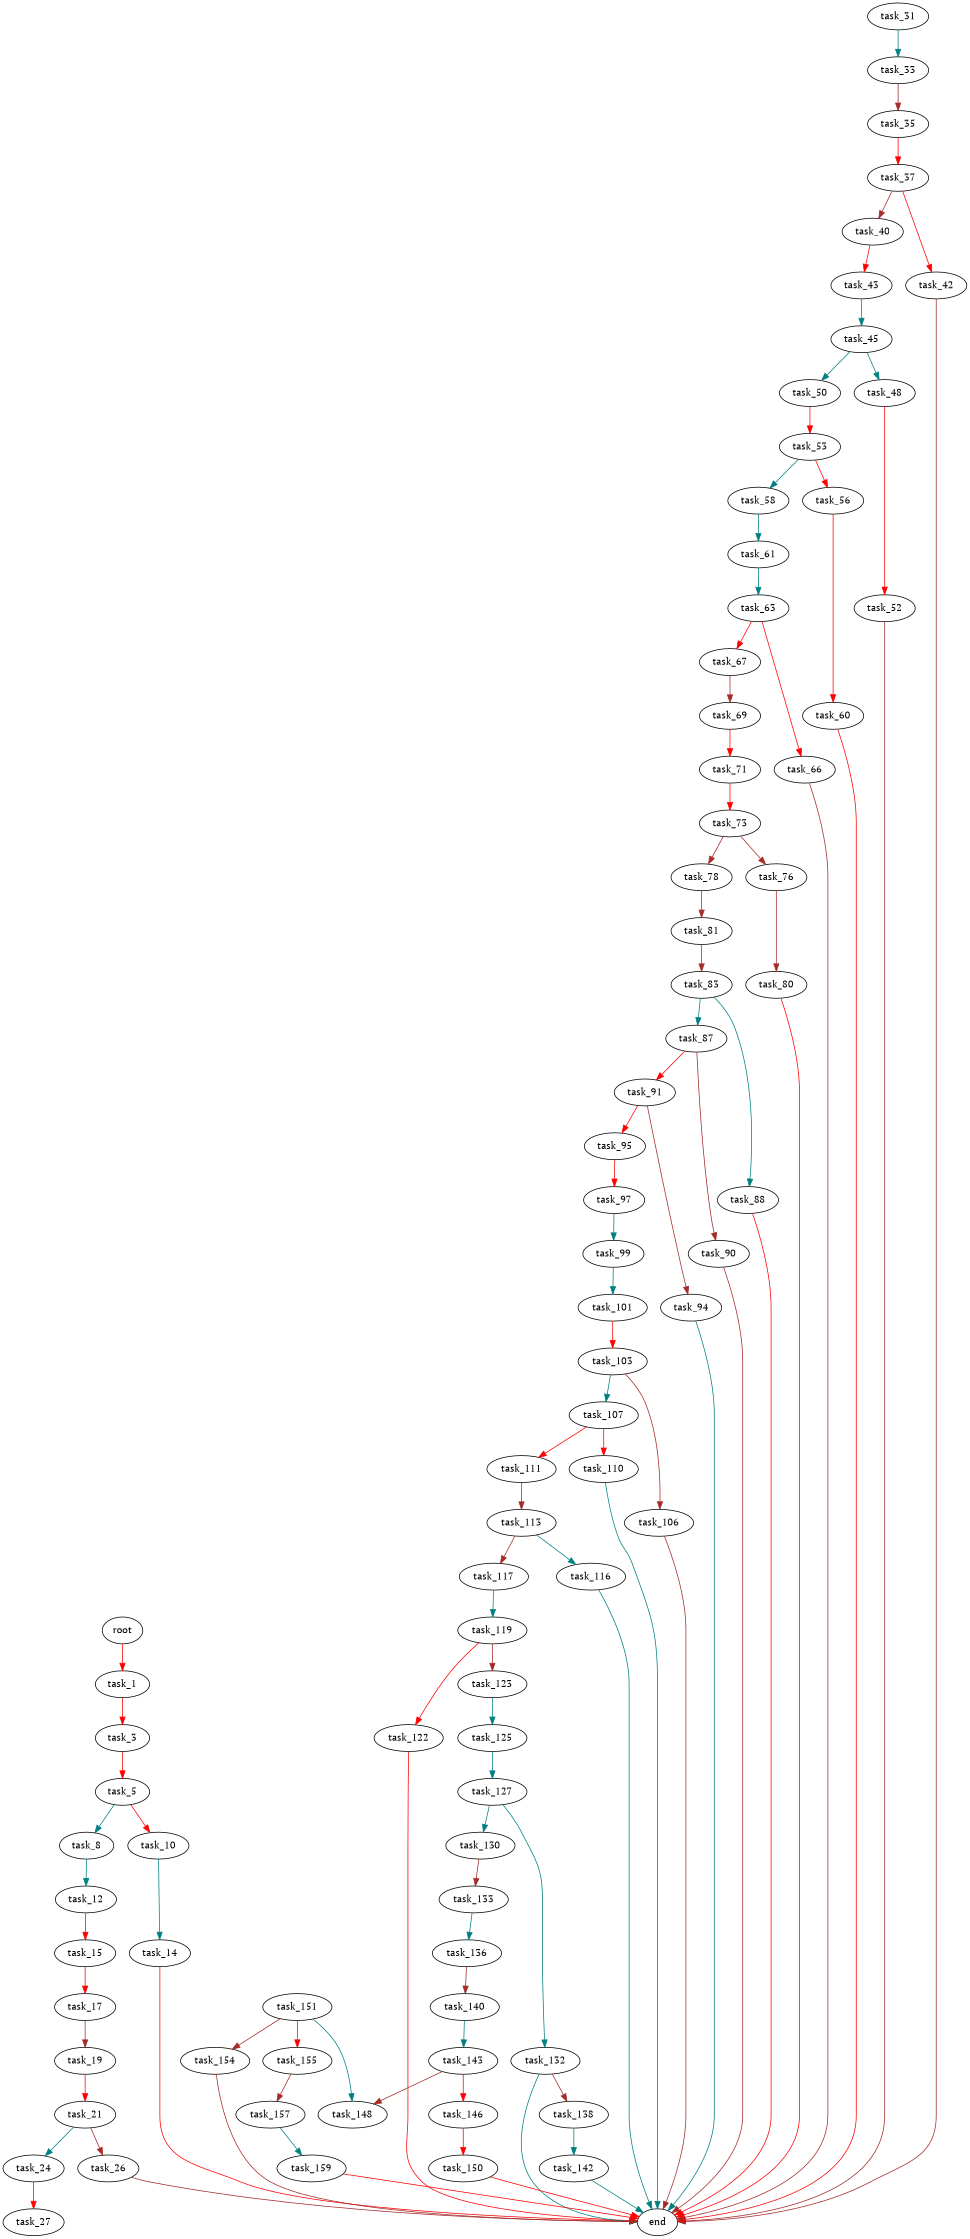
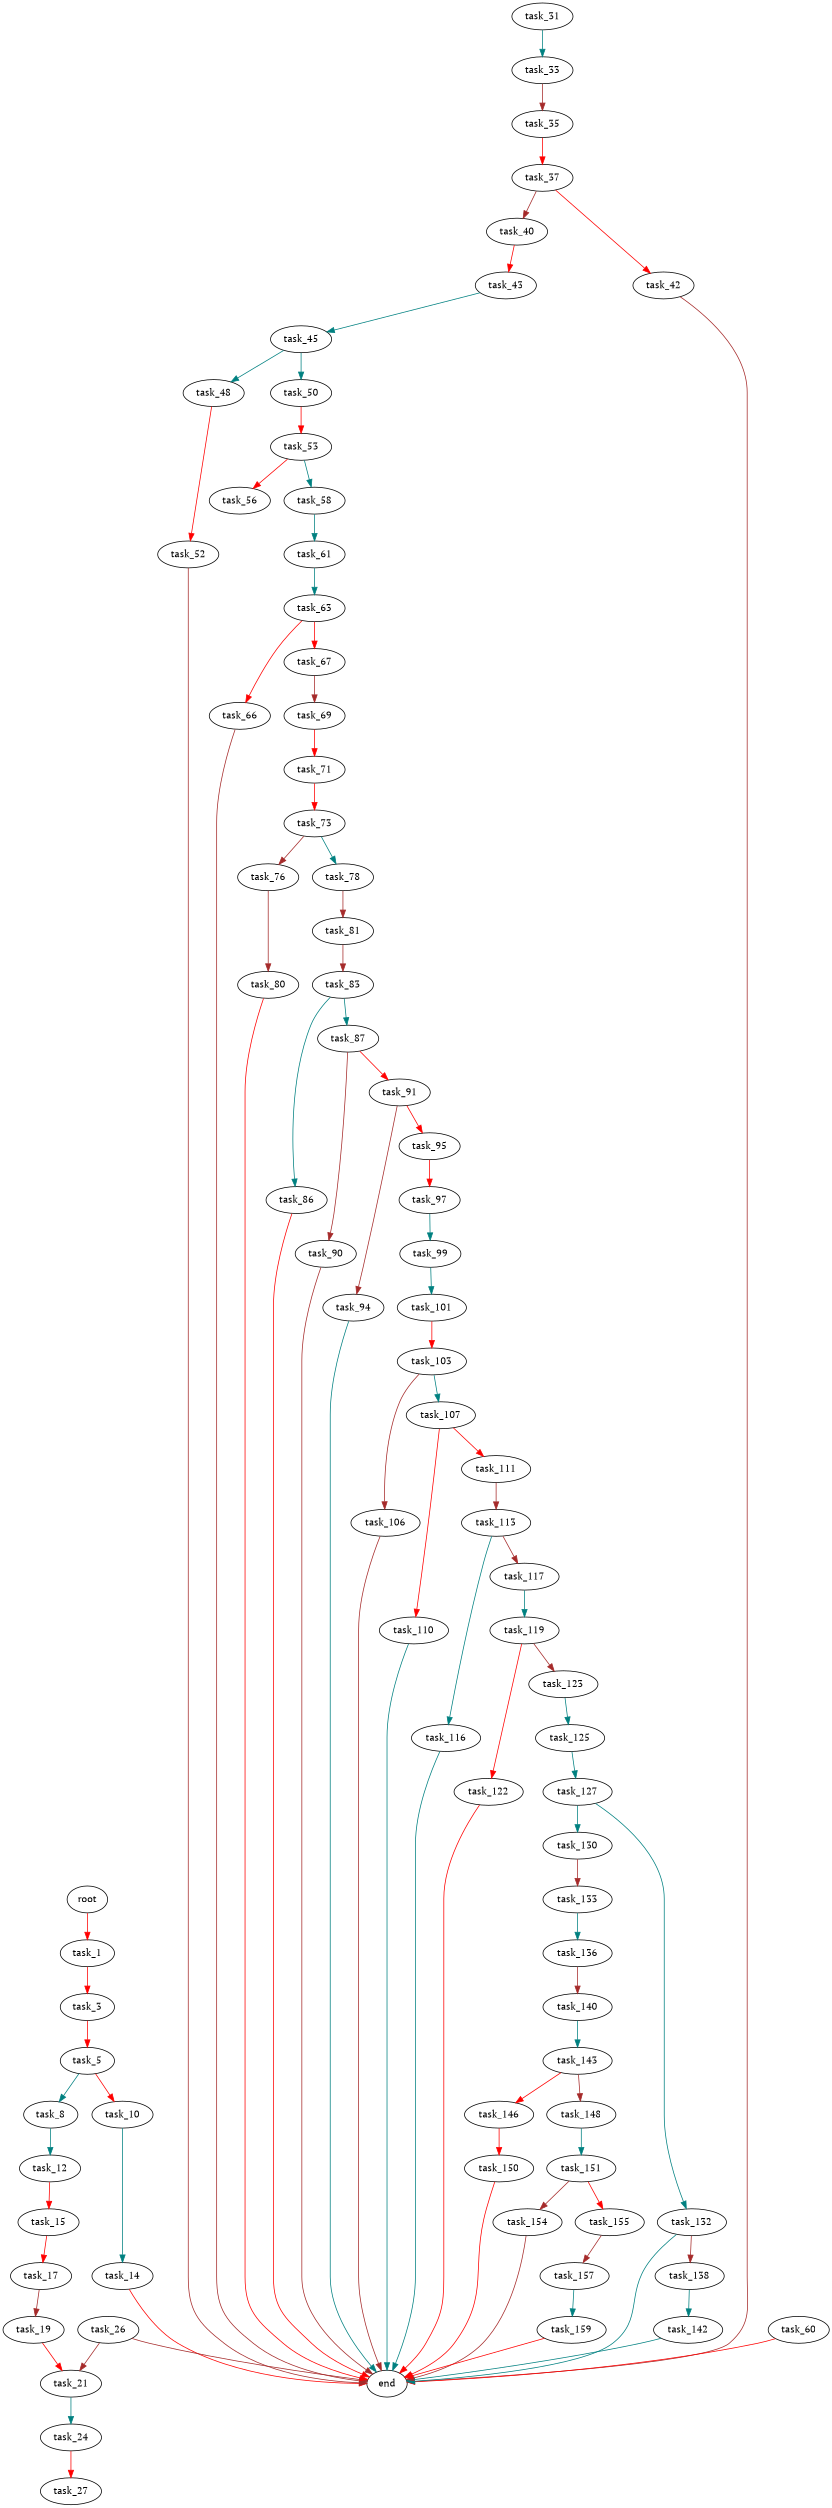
(833, 604) -> none
(718, 847) -> (327, 847)
(748, 1200) -> (297, 1200)
(341, 2052) -> (581, 2138)
(95, 2138) -> (92, 2354)
